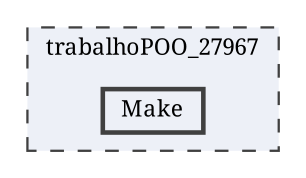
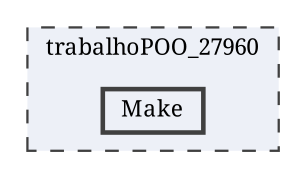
(153, 49) -> (153, 49)
